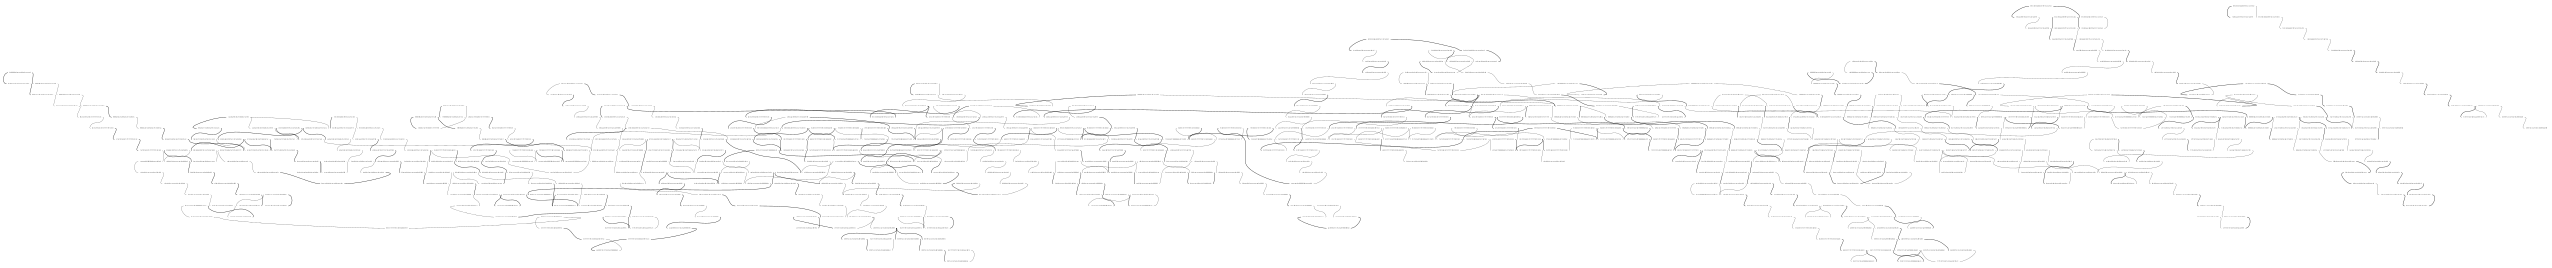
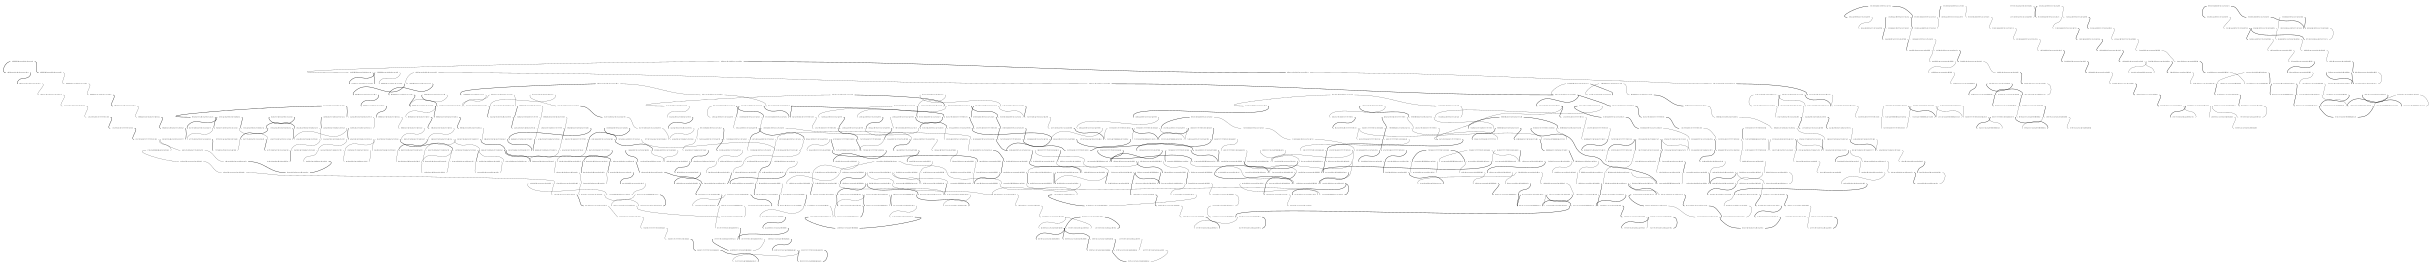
(1578, 133) -> none
none -> (348, 134)
(321, 167) -> none
(695, 167) -> (1684, 167)
(2118, 178) -> (1748, 179)
none -> (904, 195)
(1873, 234) -> none
